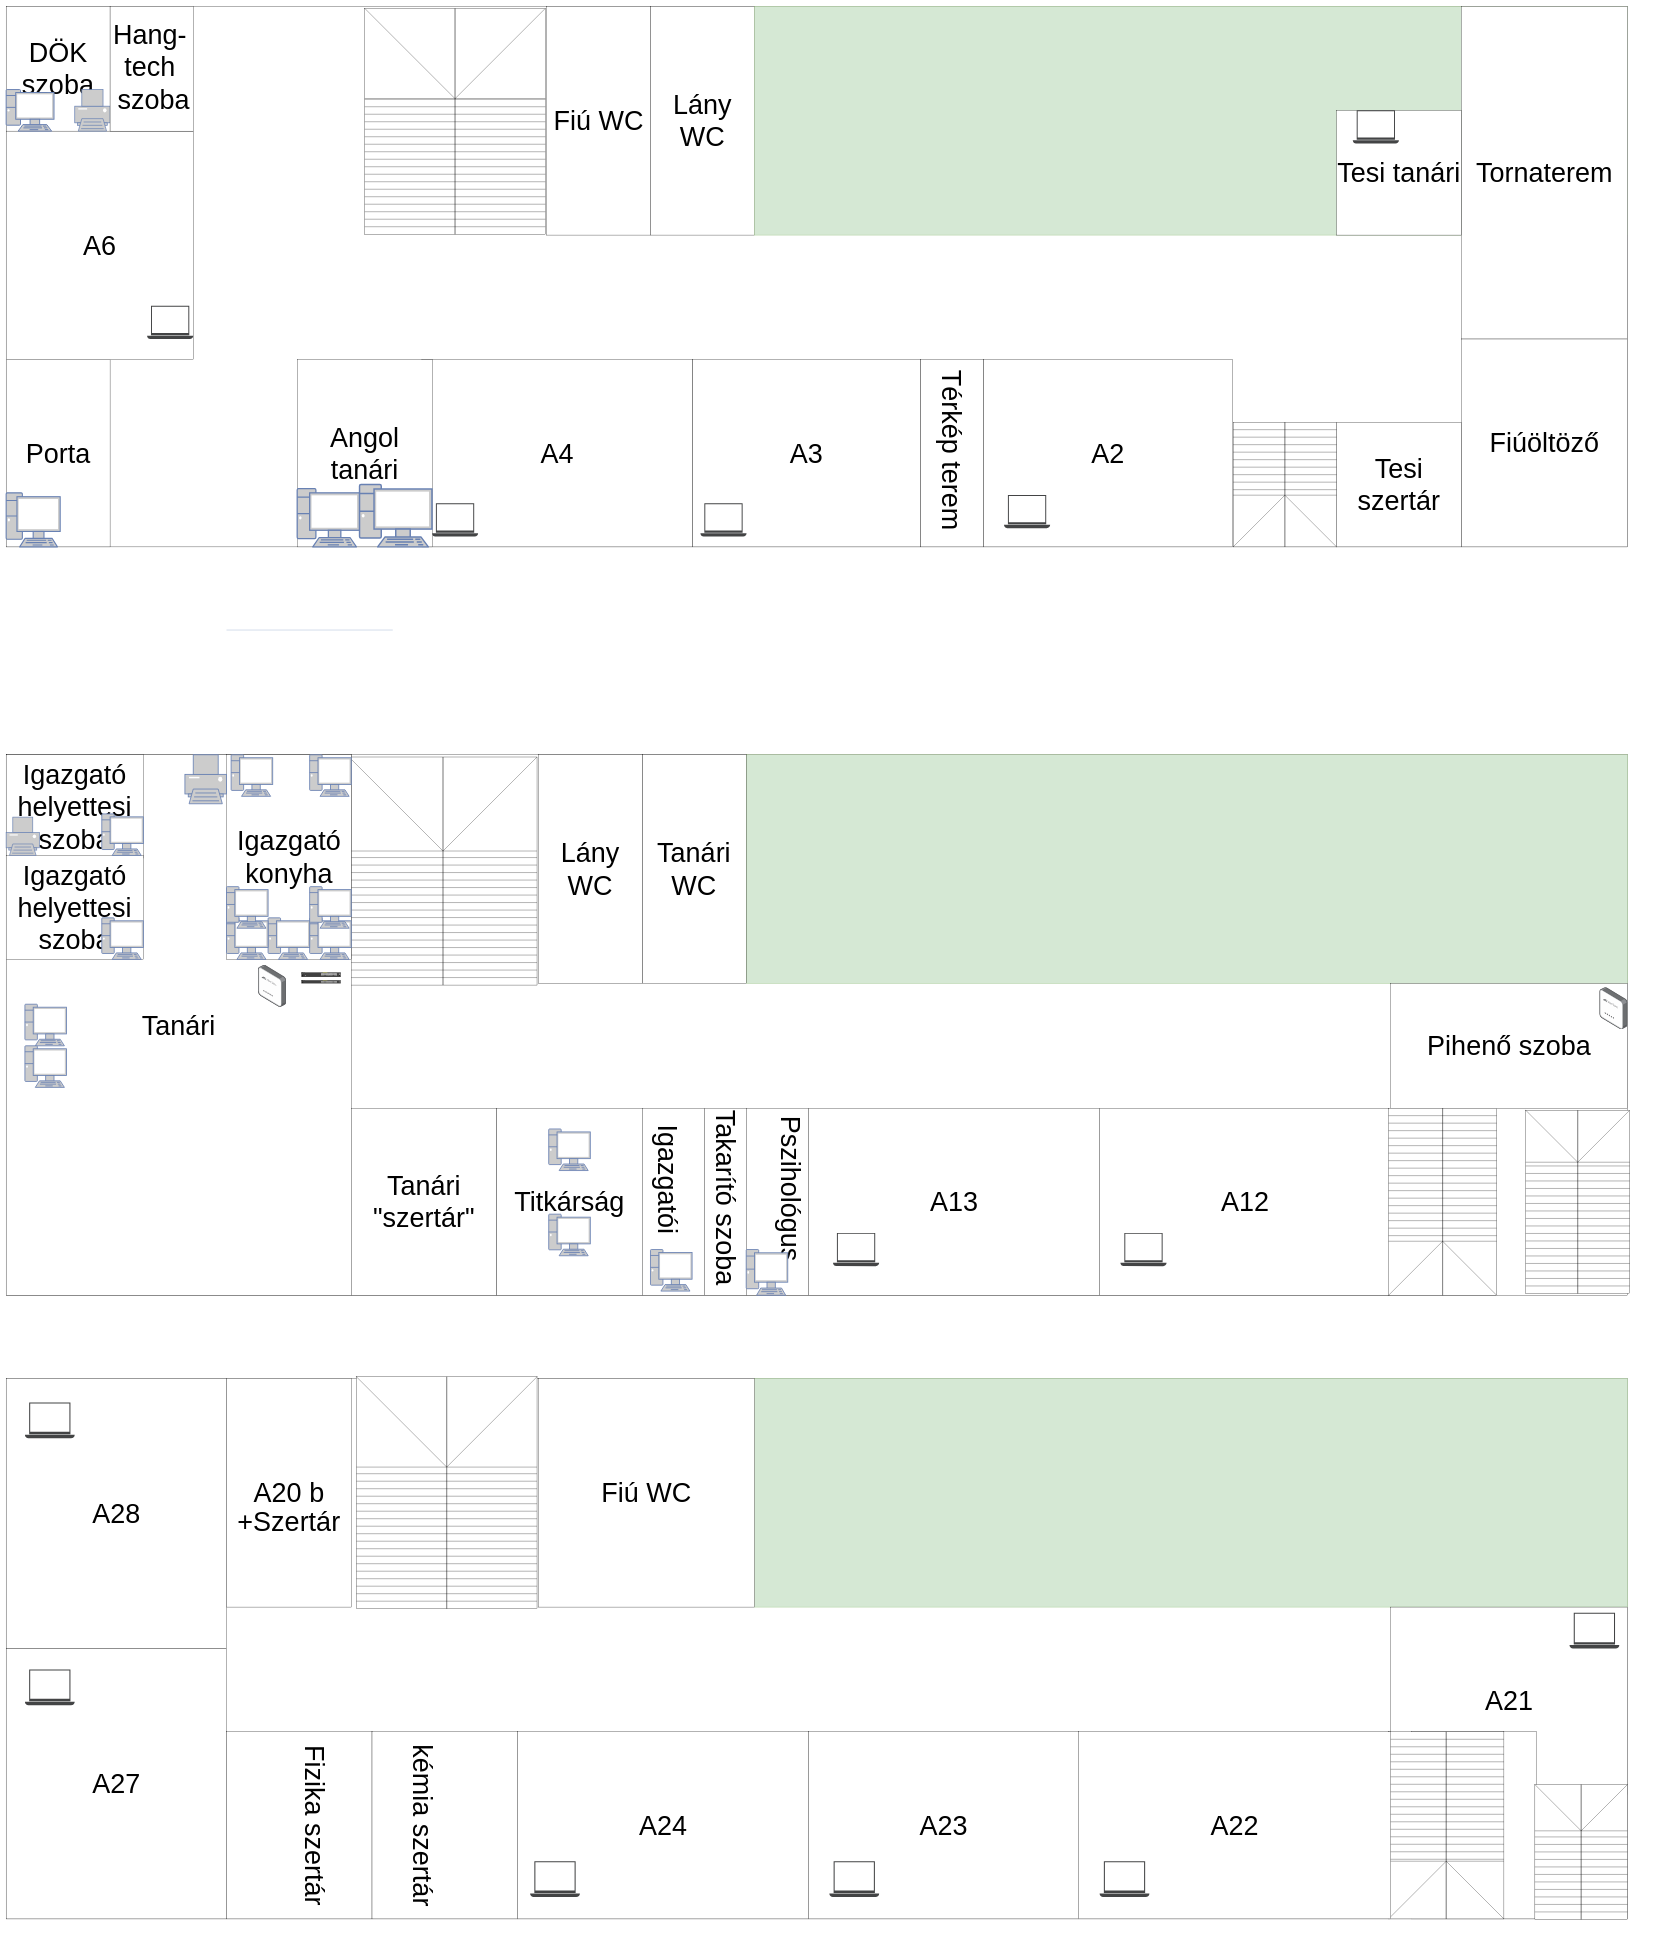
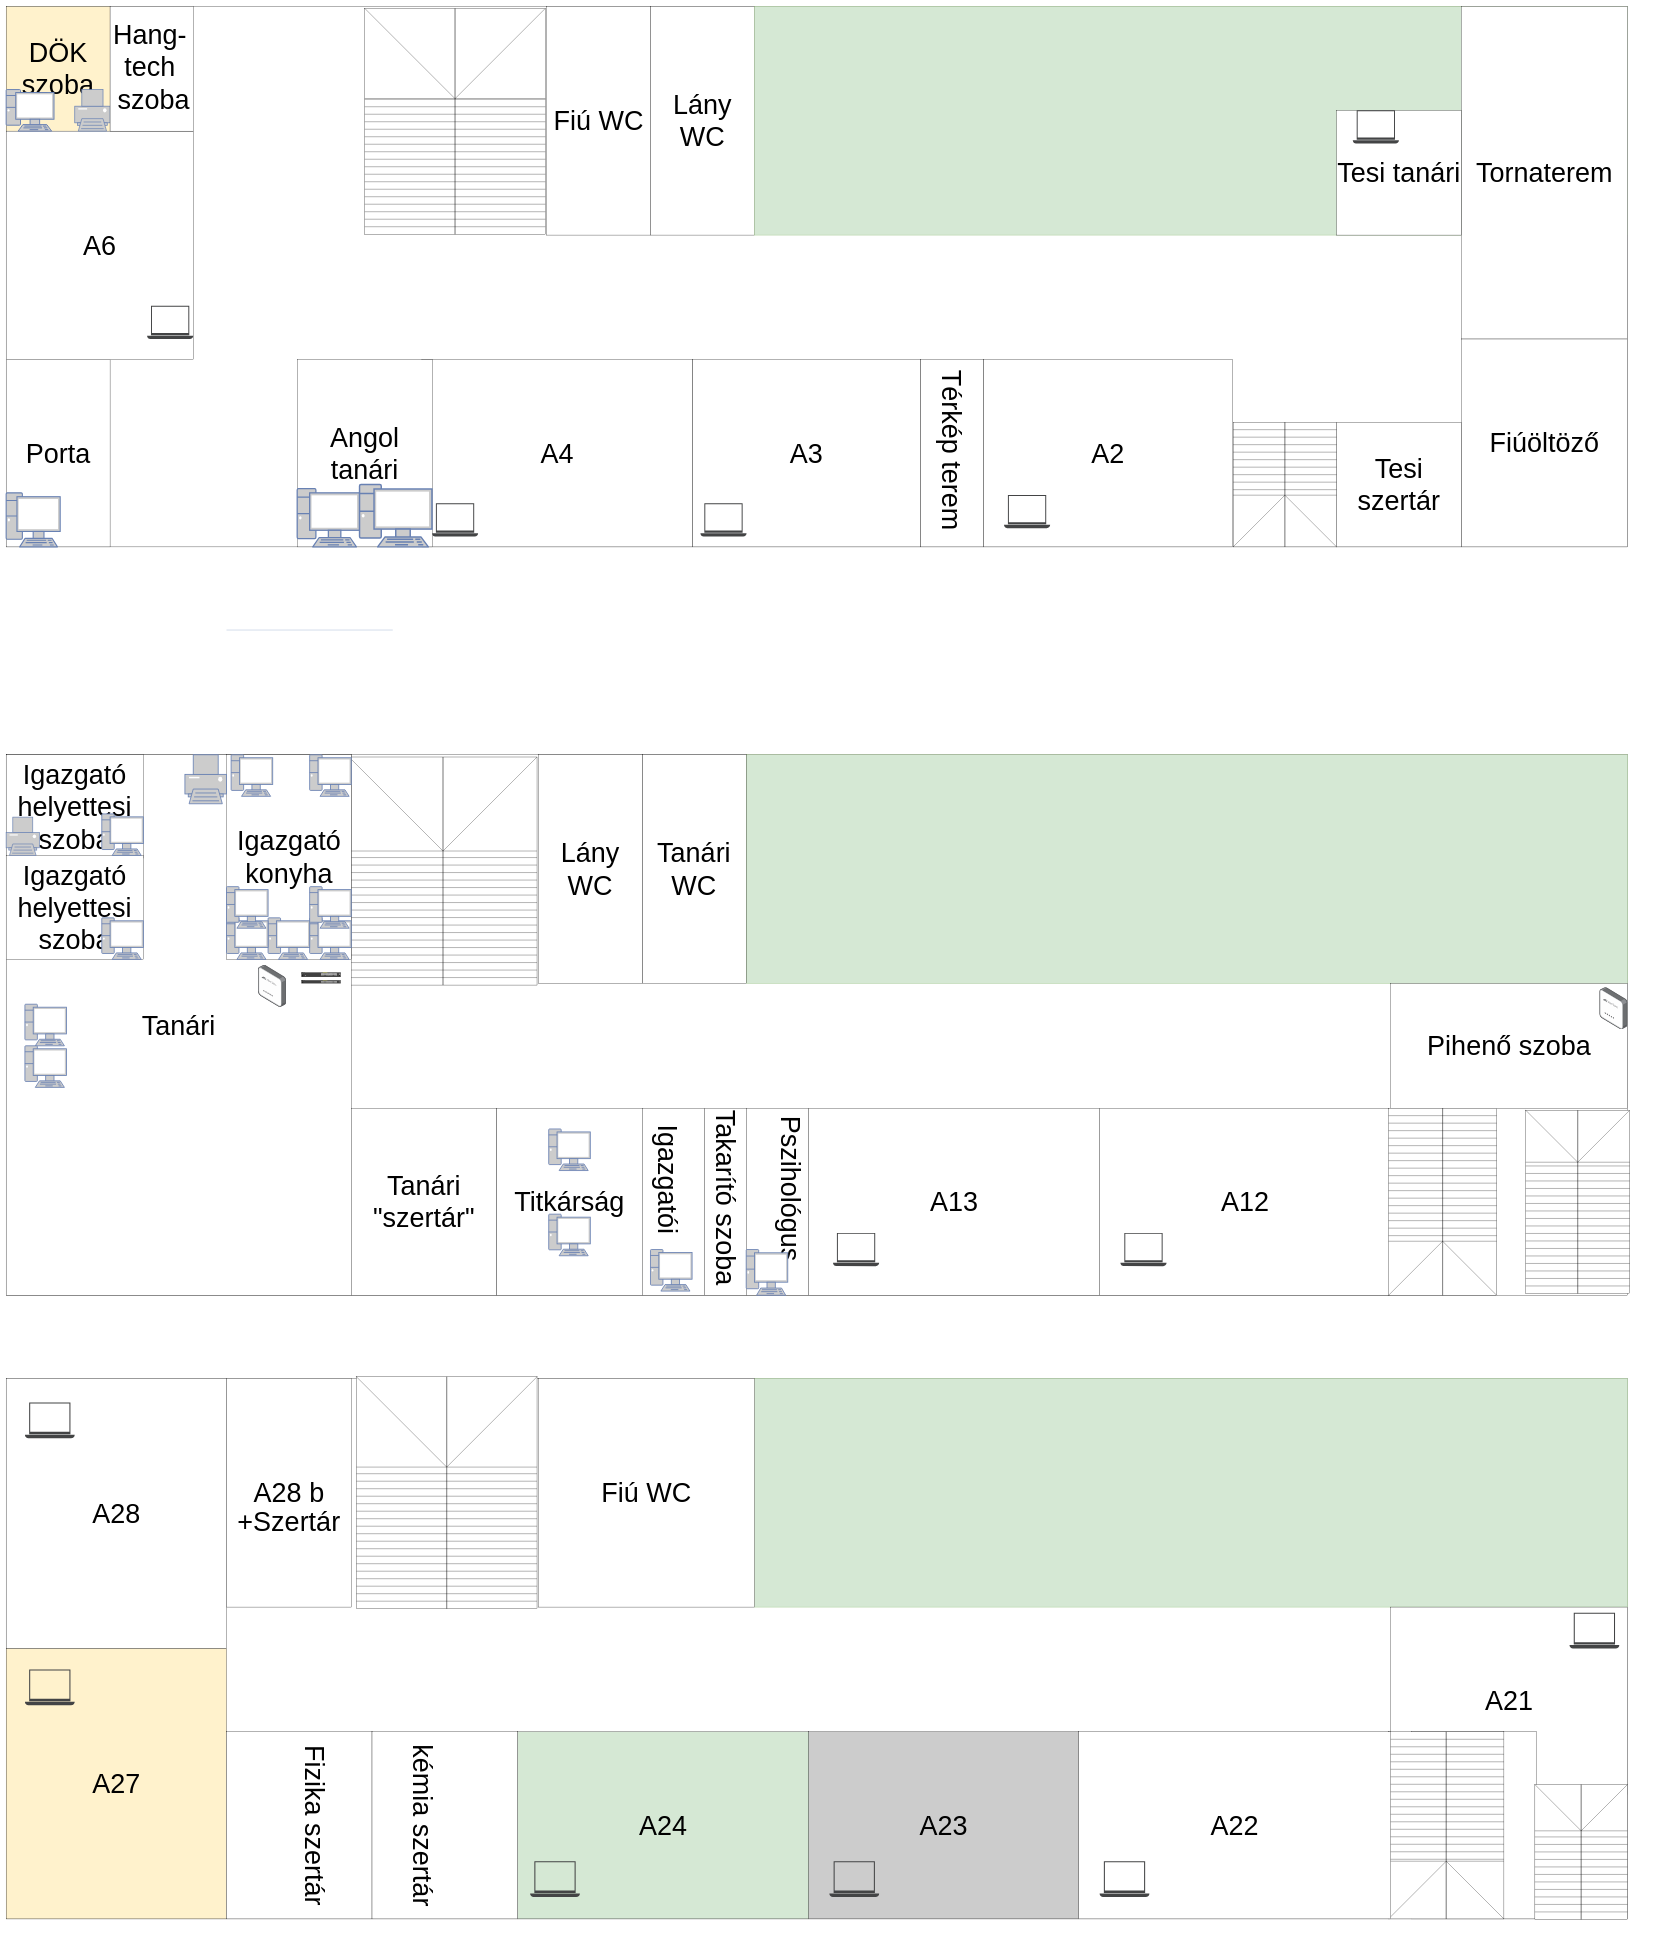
(58, 69) -> (58, 69)
(289, 1493) -> (289, 1493)
(116, 1784) -> (116, 1784)
(663, 1825) -> (663, 1825)
(944, 1825) -> (944, 1825)
